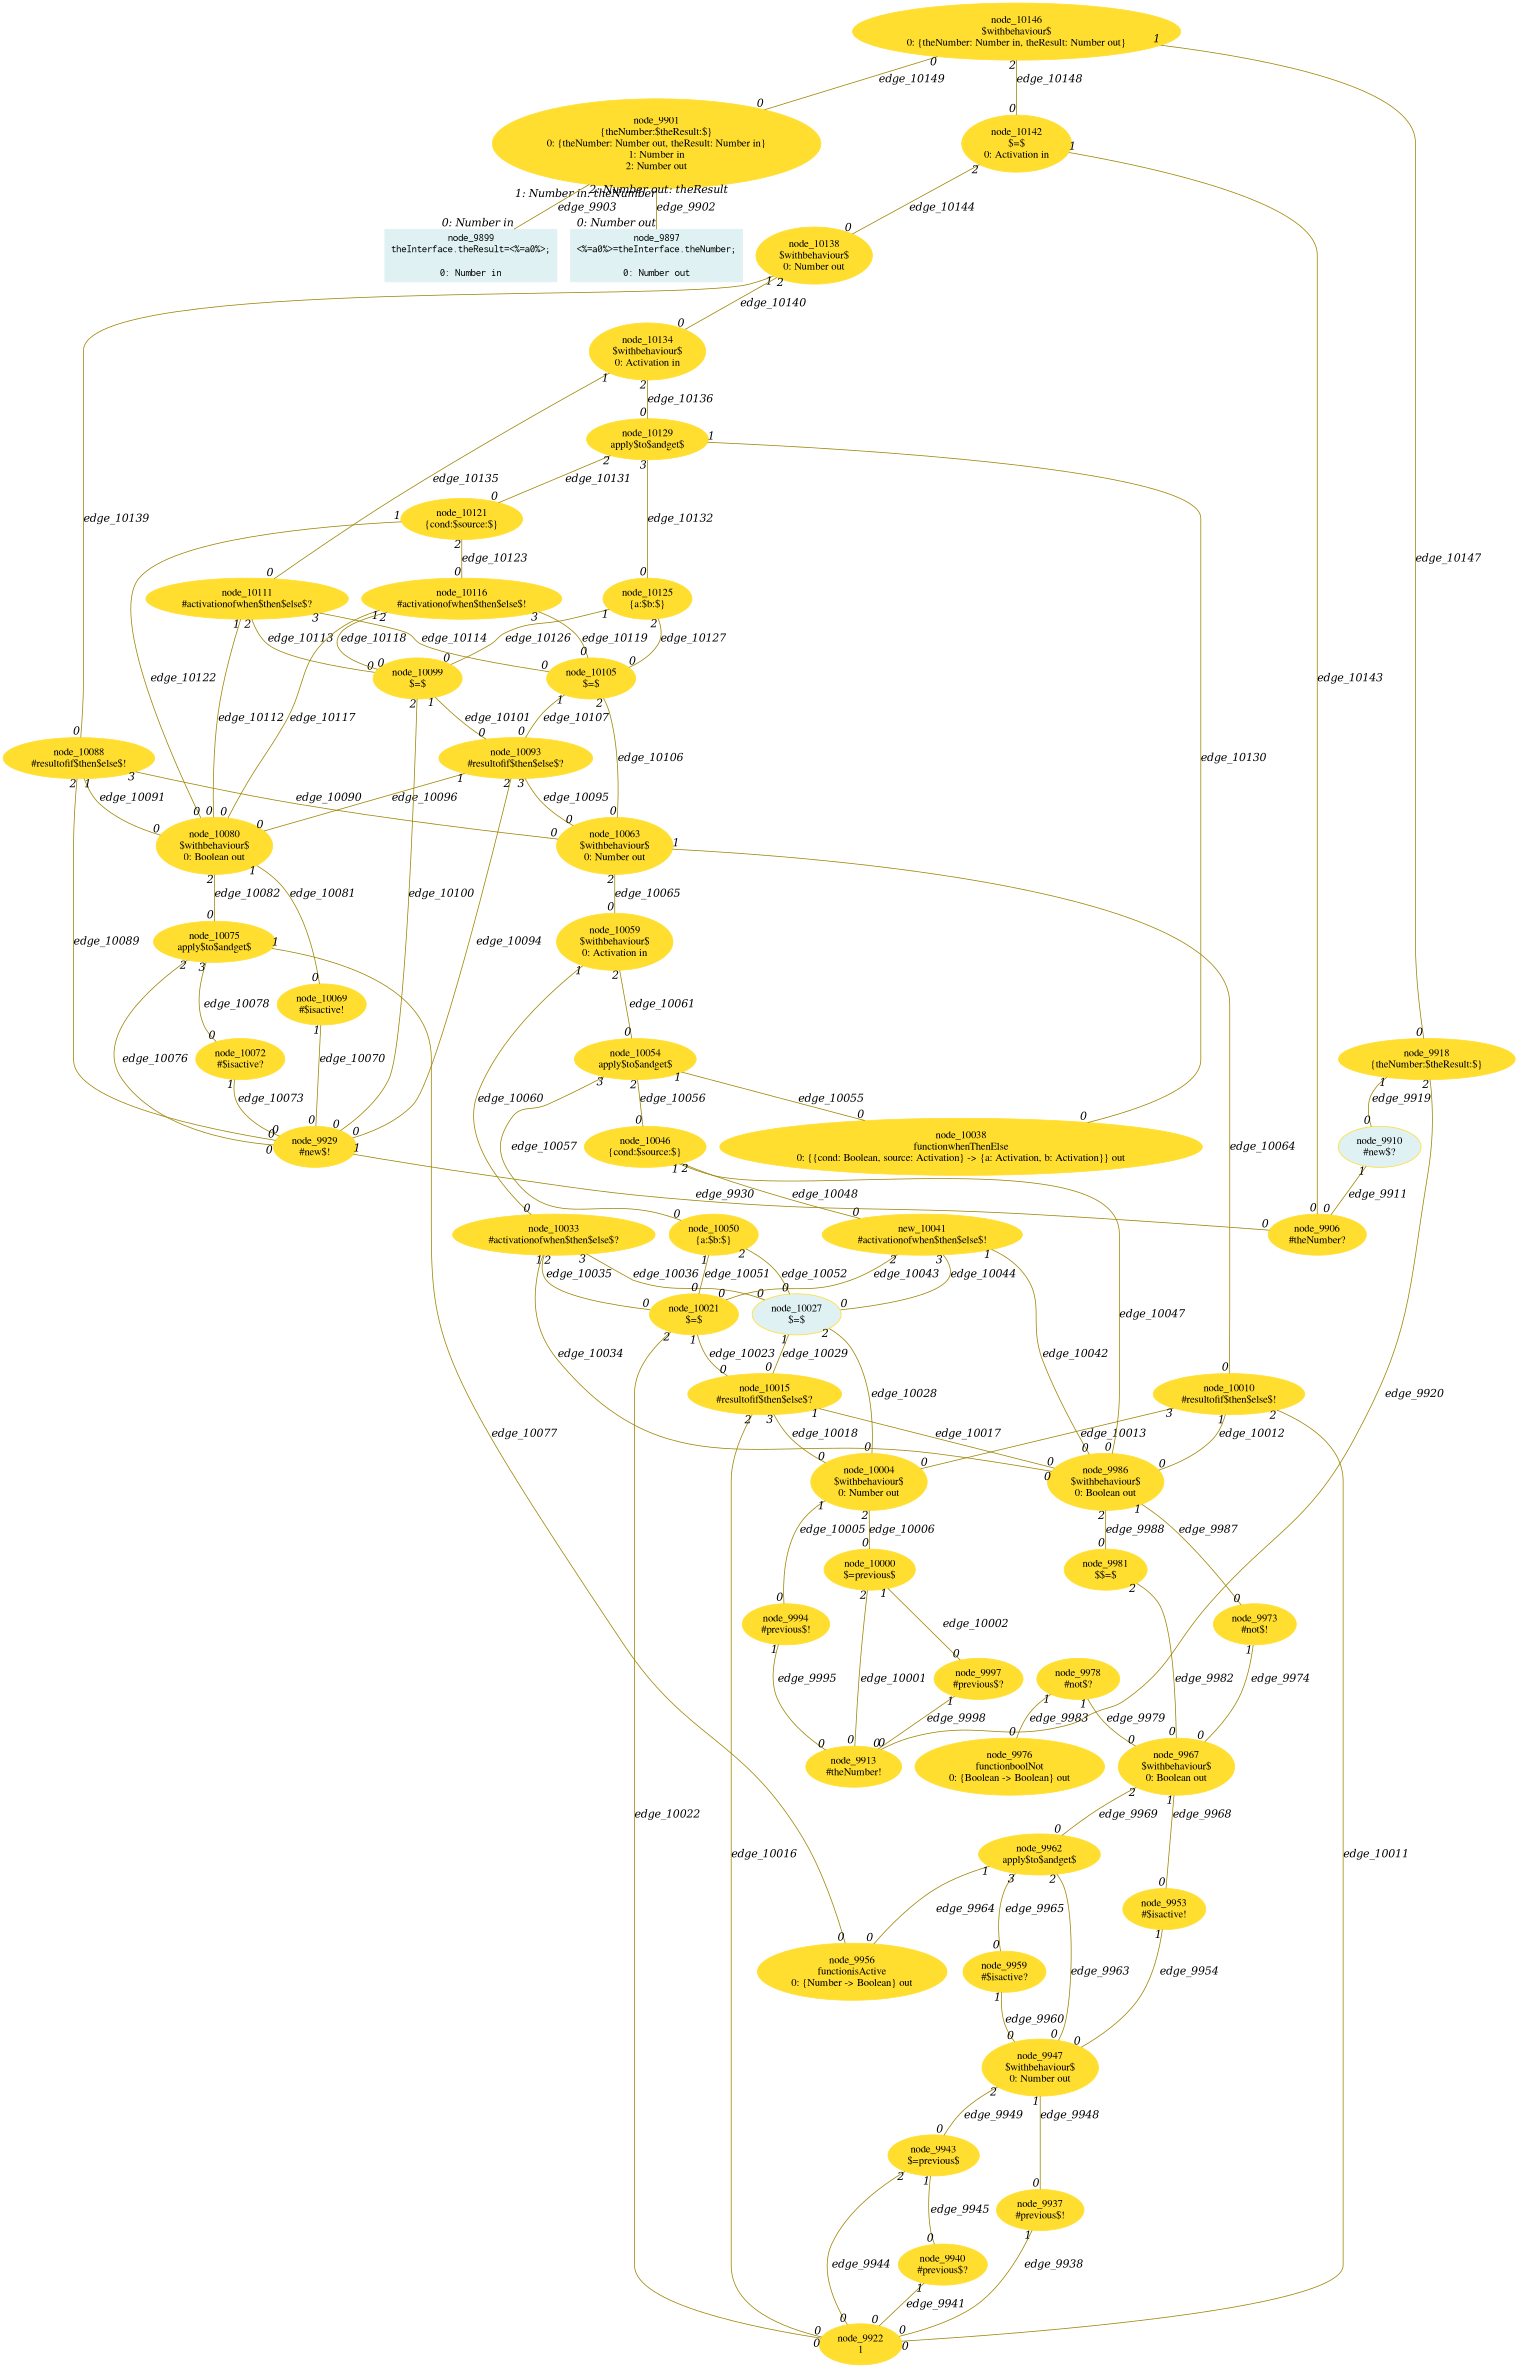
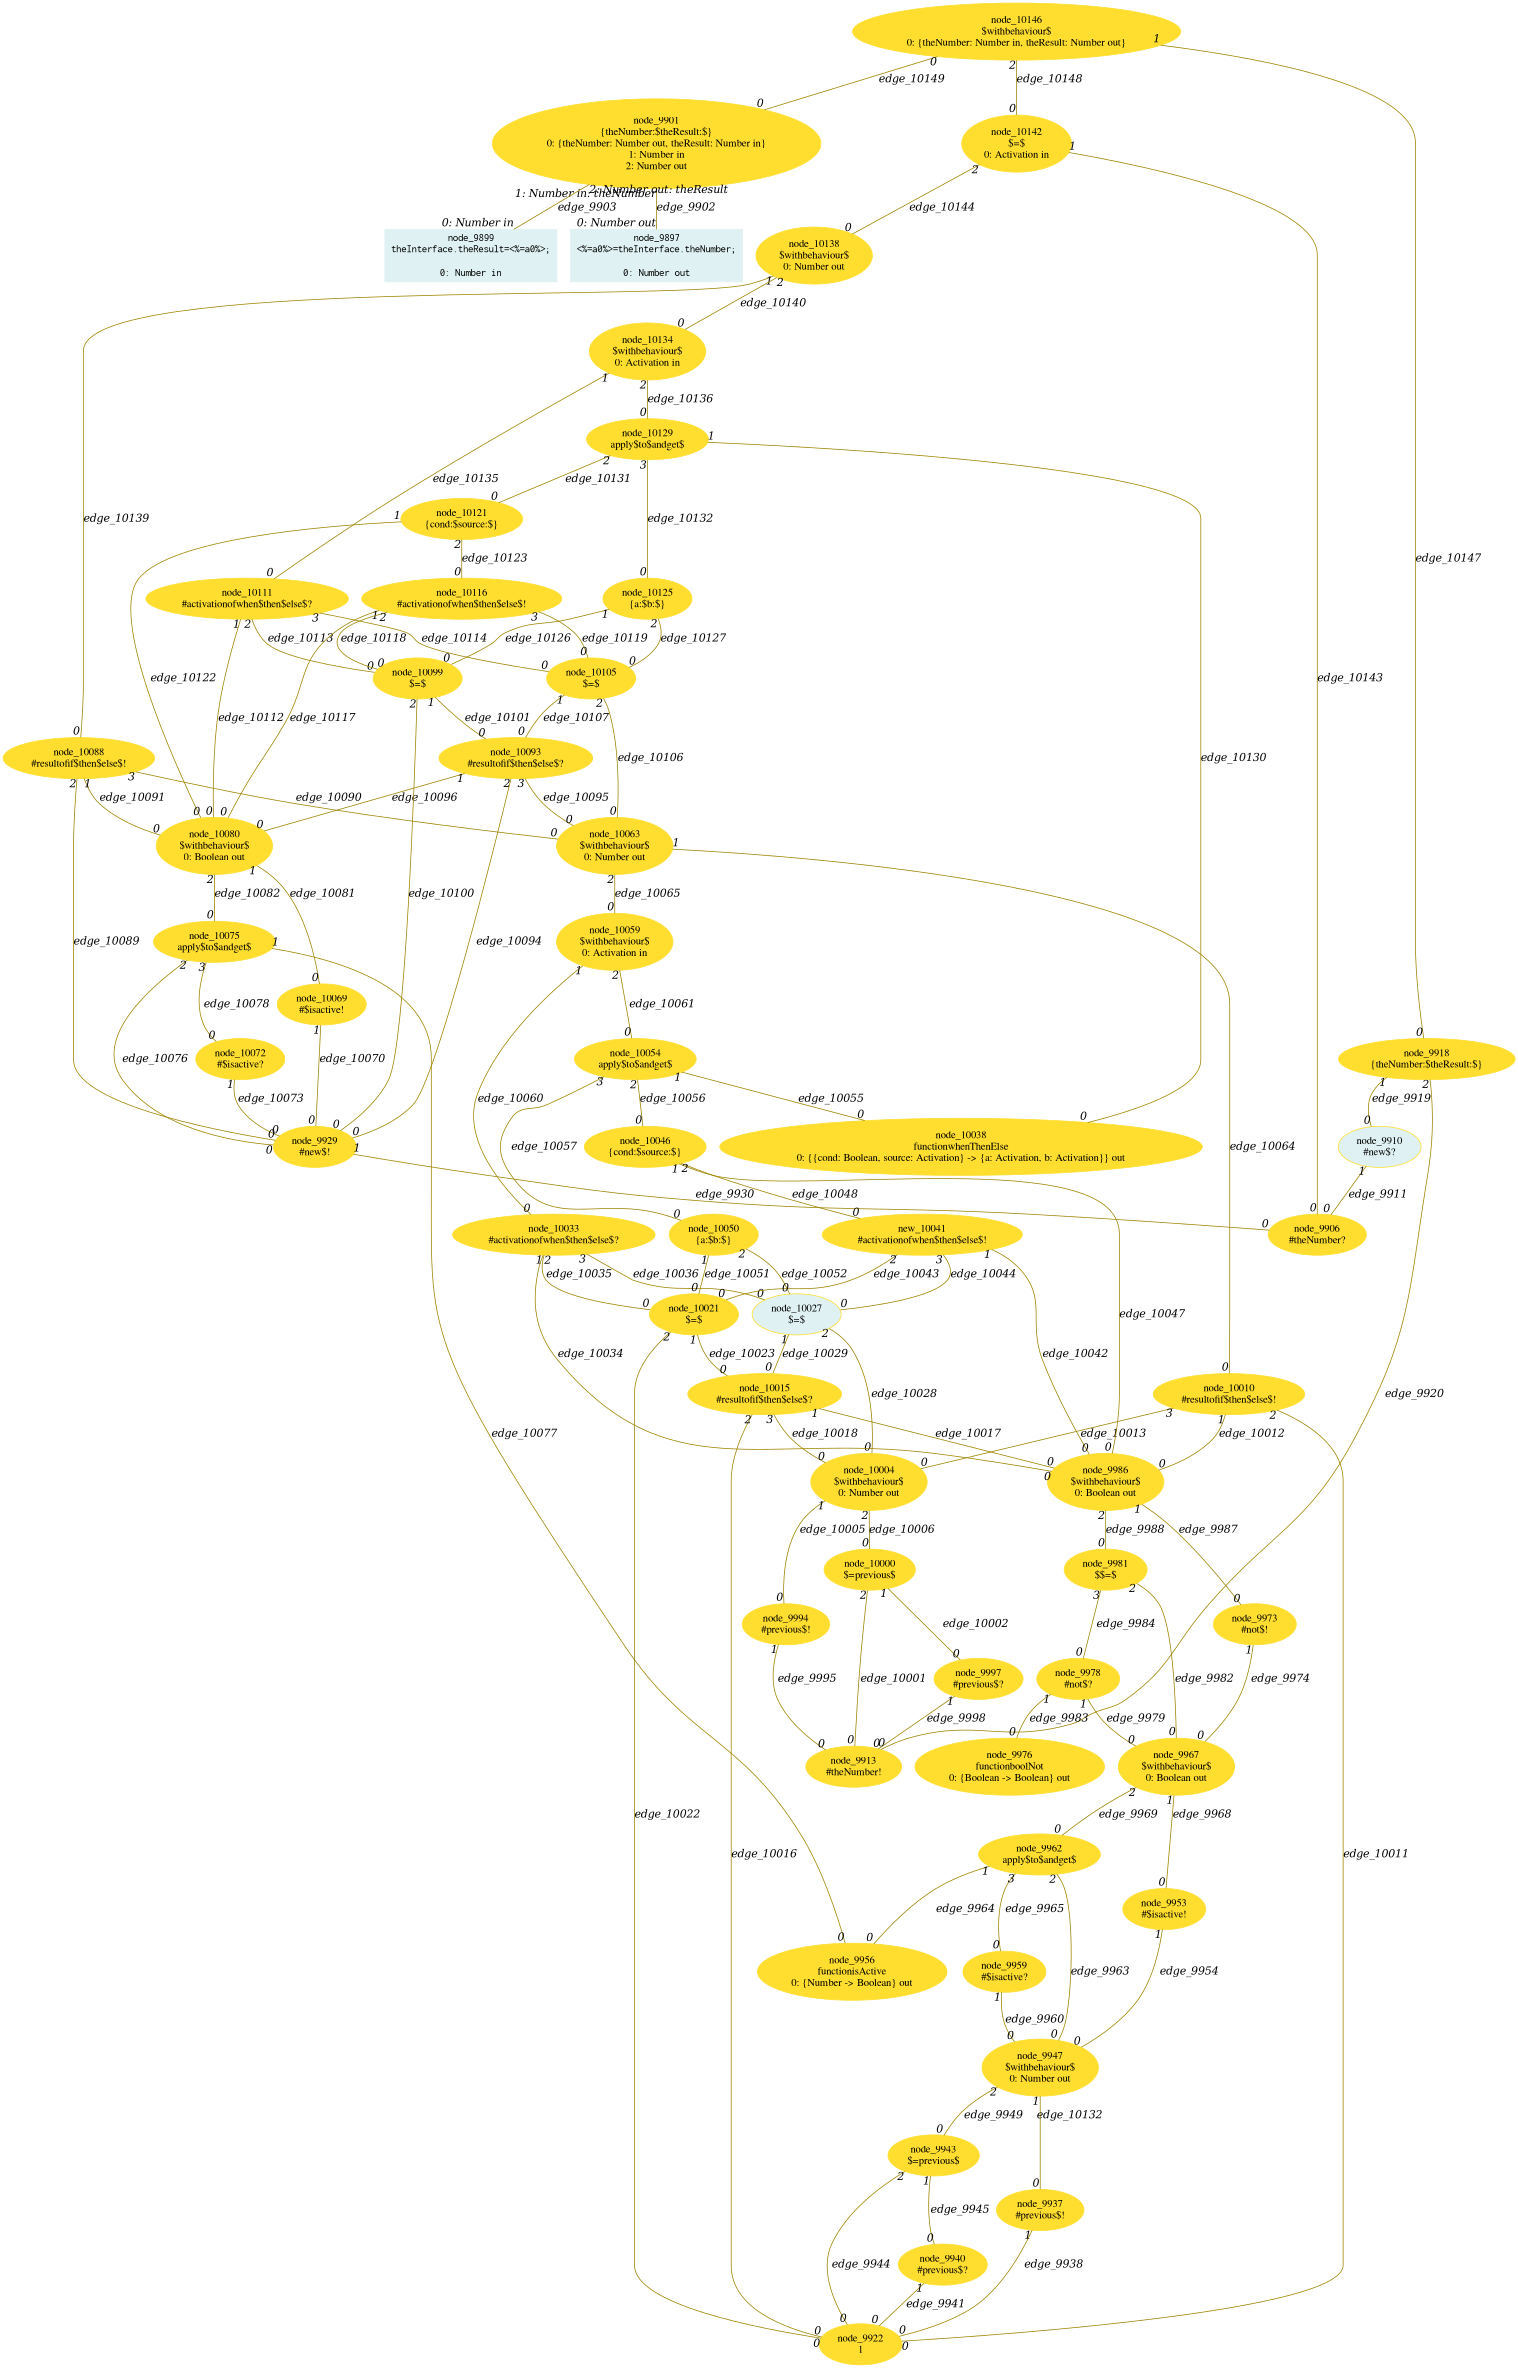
none -> (1092, 1624)
(1070, 2116) -> (1070, 2116)
